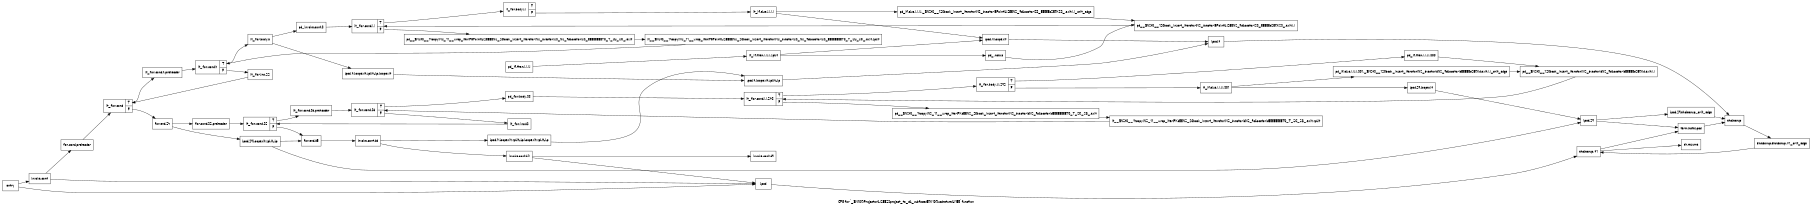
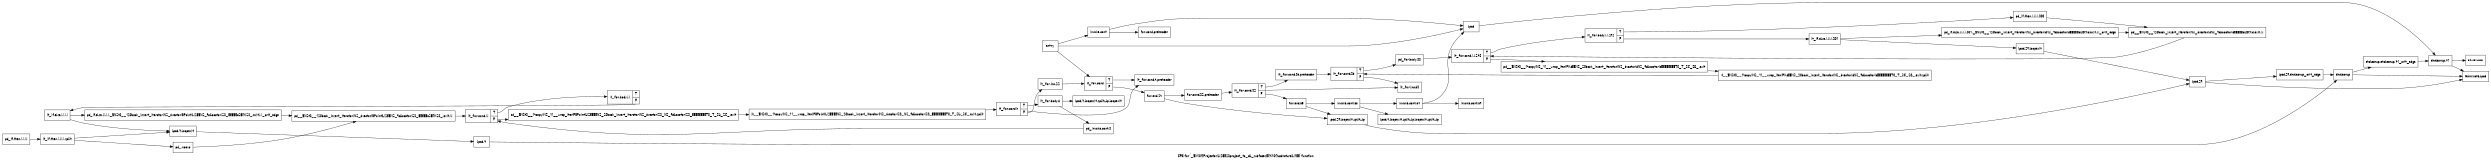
(187, 70) -> (1089, 115)
(763, 81) -> none
(394, 124) -> (1330, 89)
(1713, 124) -> (2406, 76)
(96, 127) -> (1072, 63)
(289, 141) -> (1317, 110)
